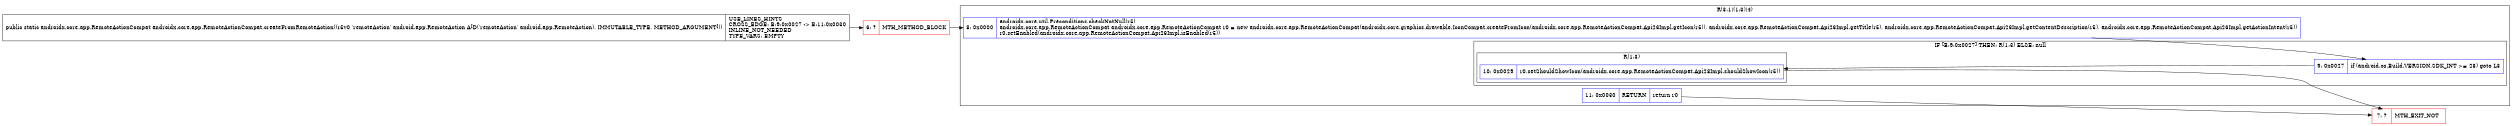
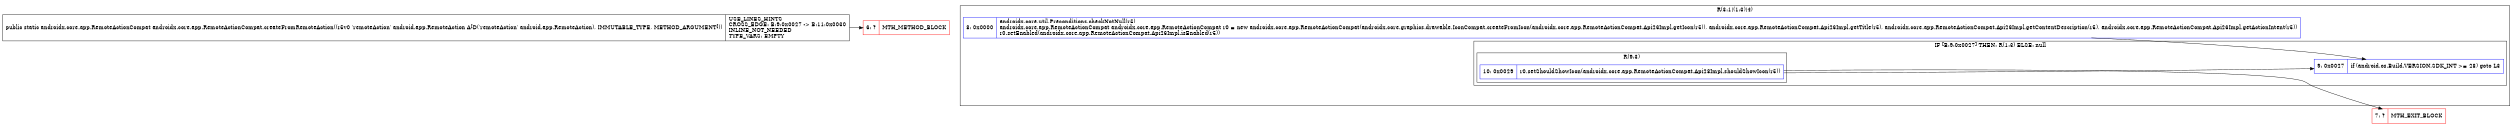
(954, 28) -> none
(1632, 57) -> (1632, 57)
(2051, 66) -> (1942, 72)
(1632, 96) -> none
(2417, 116) -> (2417, 116)
